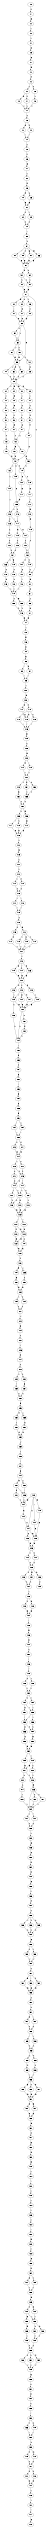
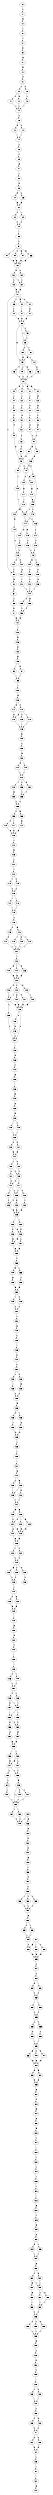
(28, 1499) -> (18, 1509)
(31, 1833) -> (24, 1819)
(31, 1968) -> (28, 1944)
